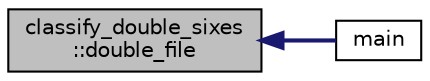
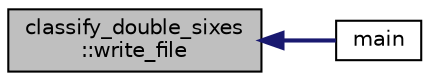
(135, 40) -> (135, 40)
